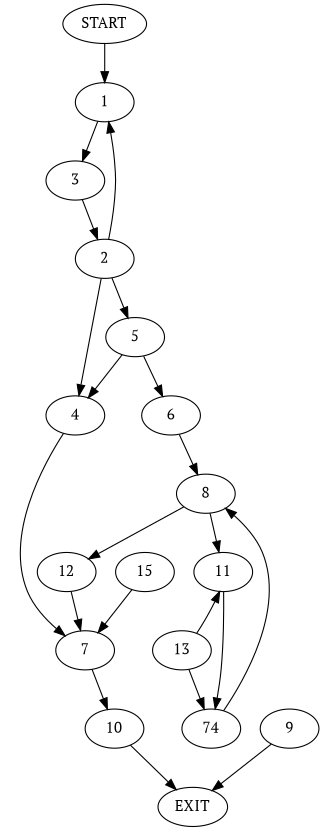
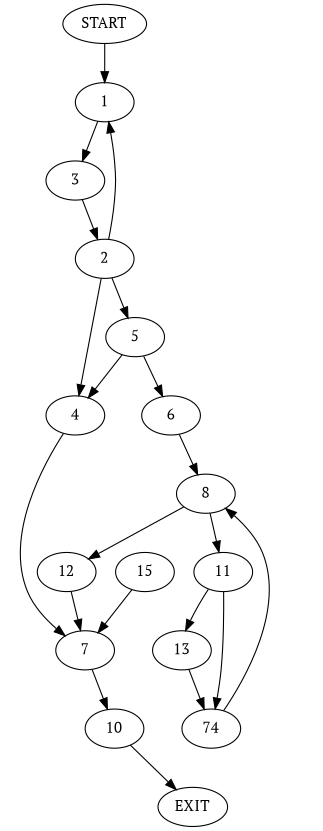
(206, 618) -> (199, 605)
(290, 729) -> none
